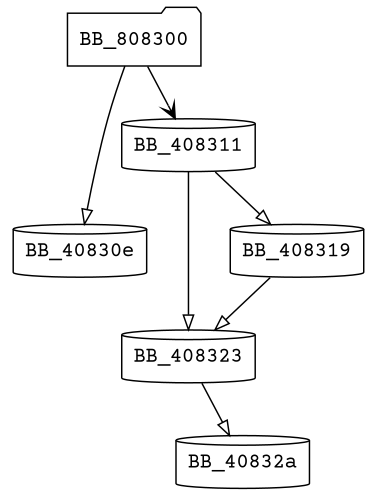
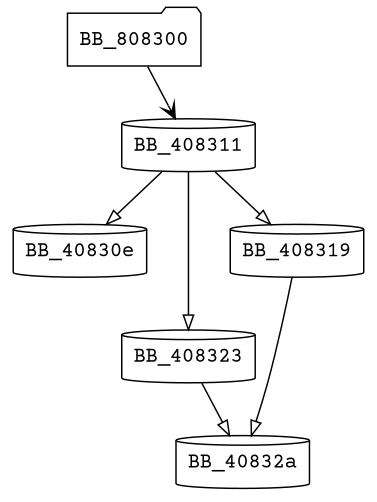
(103, 137) -> (139, 193)
(248, 299) -> (276, 350)
